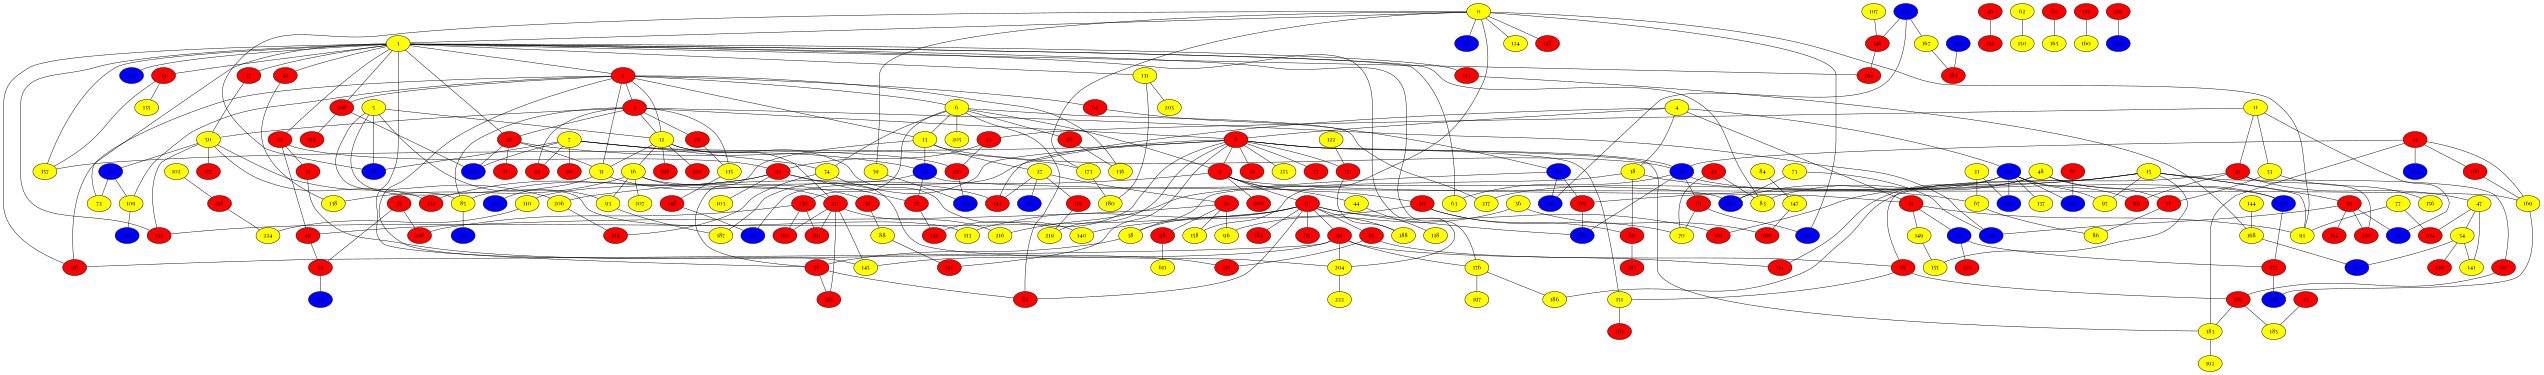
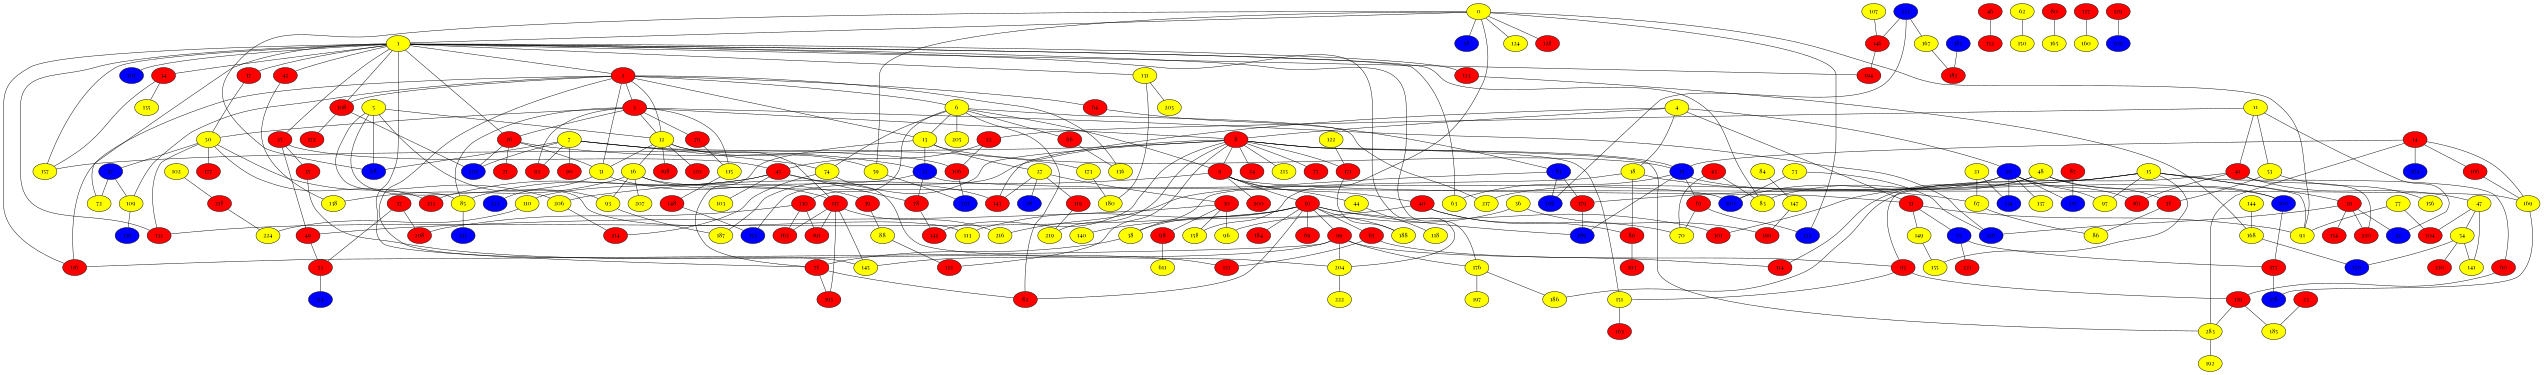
(1221, 41) -> none
(854, 175) -> (769, 155)
(2210, 332) -> (2210, 332)
